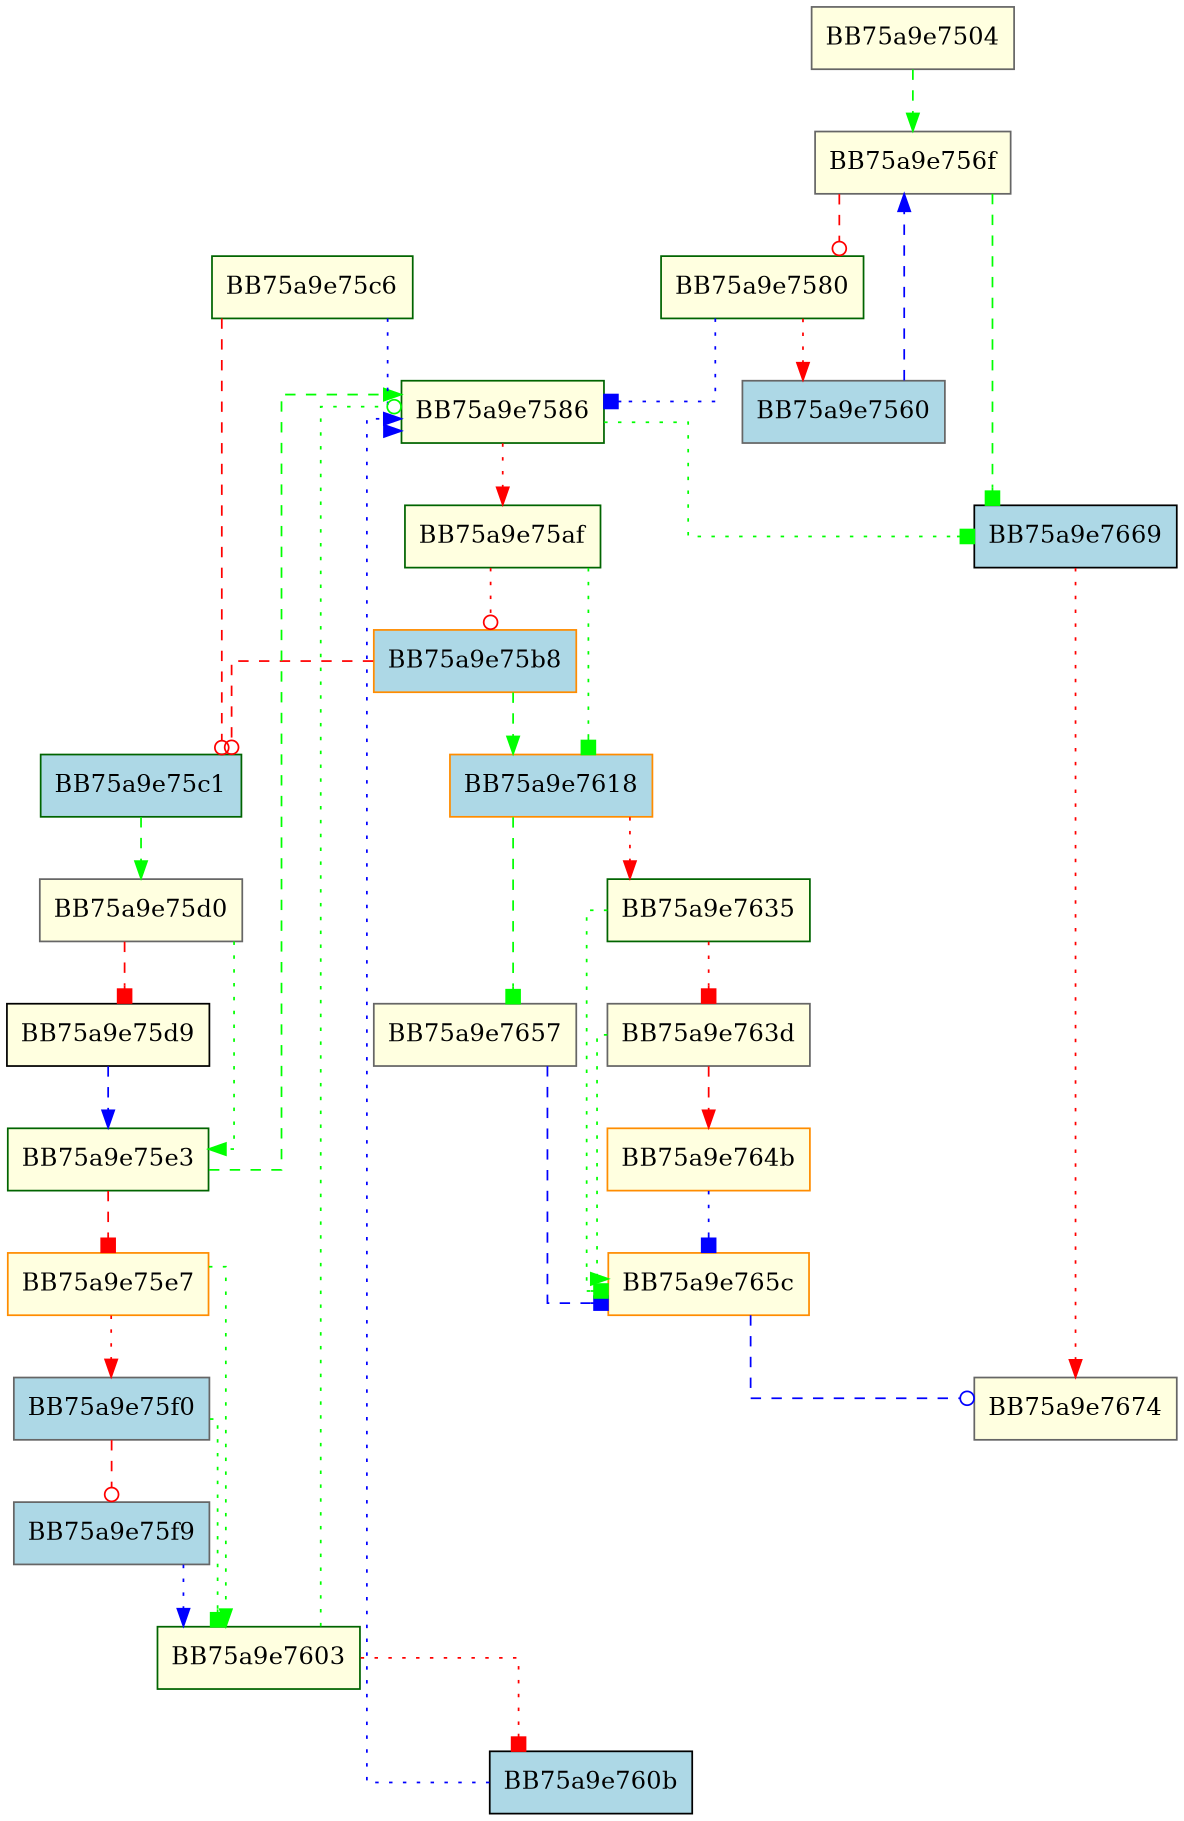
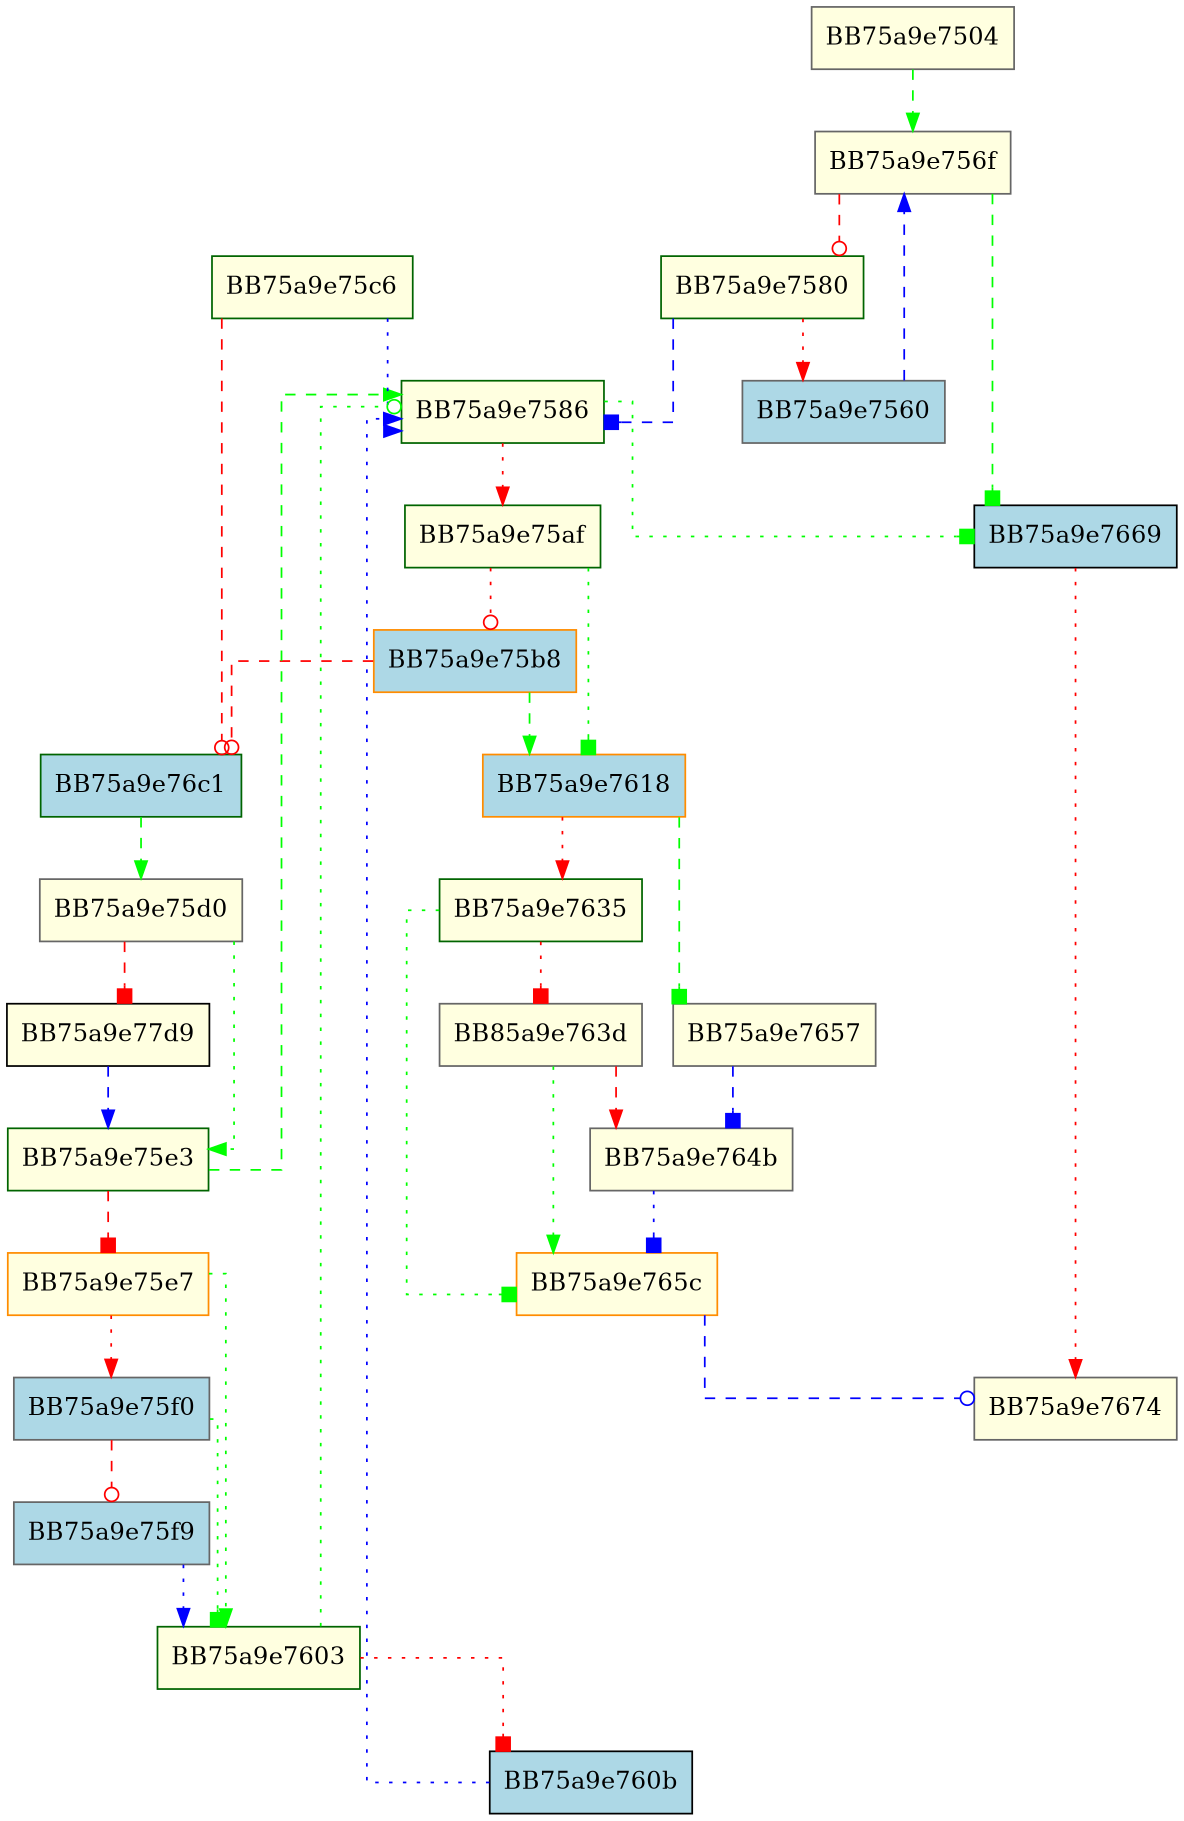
(710, 401) -> (673, 396)
(141, 786) -> (141, 786)
(108, 1035) -> (108, 1035)
(709, 1035) -> (541, 1035)
(709, 1159) -> (691, 1159)
(547, 1206) -> (733, 1088)
